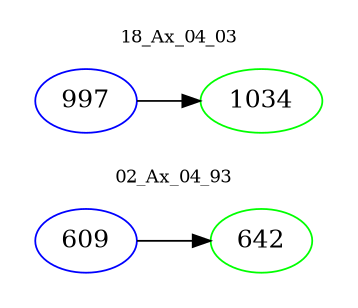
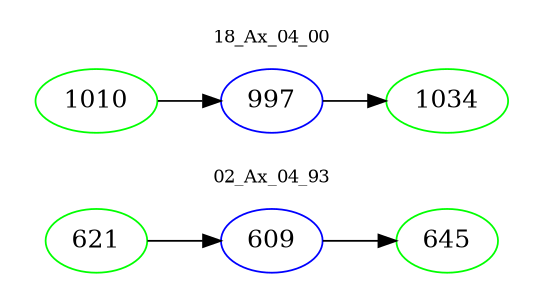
(179, 38) -> (272, 38)
none -> (96, 101)
none -> (96, 241)
(261, 241) -> (447, 241)
